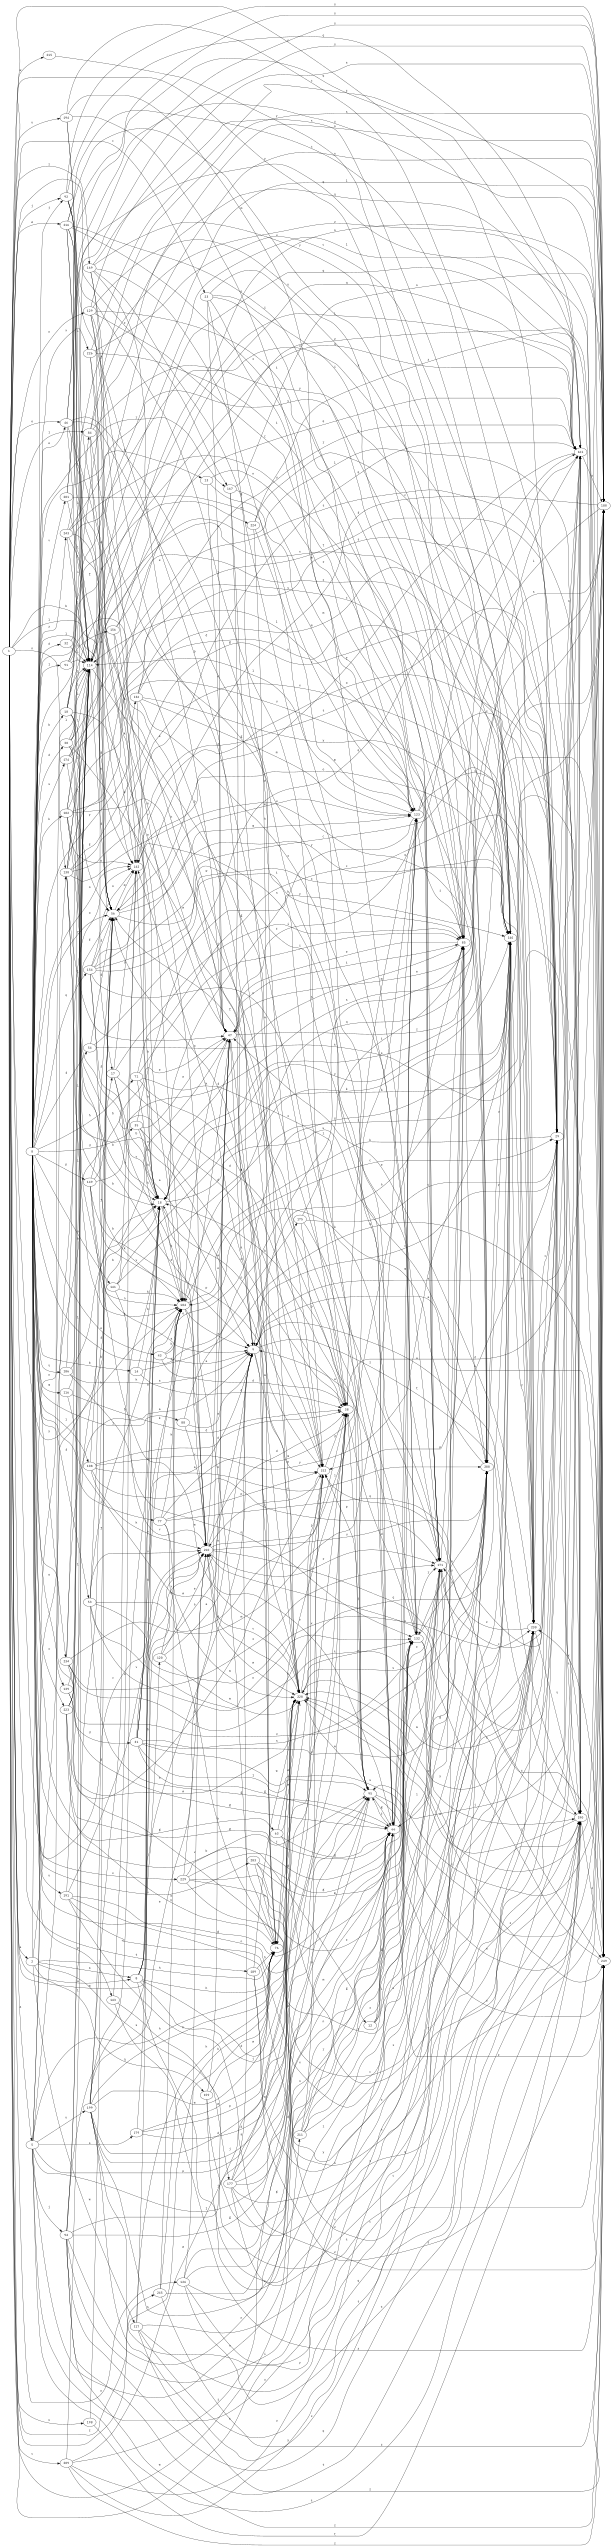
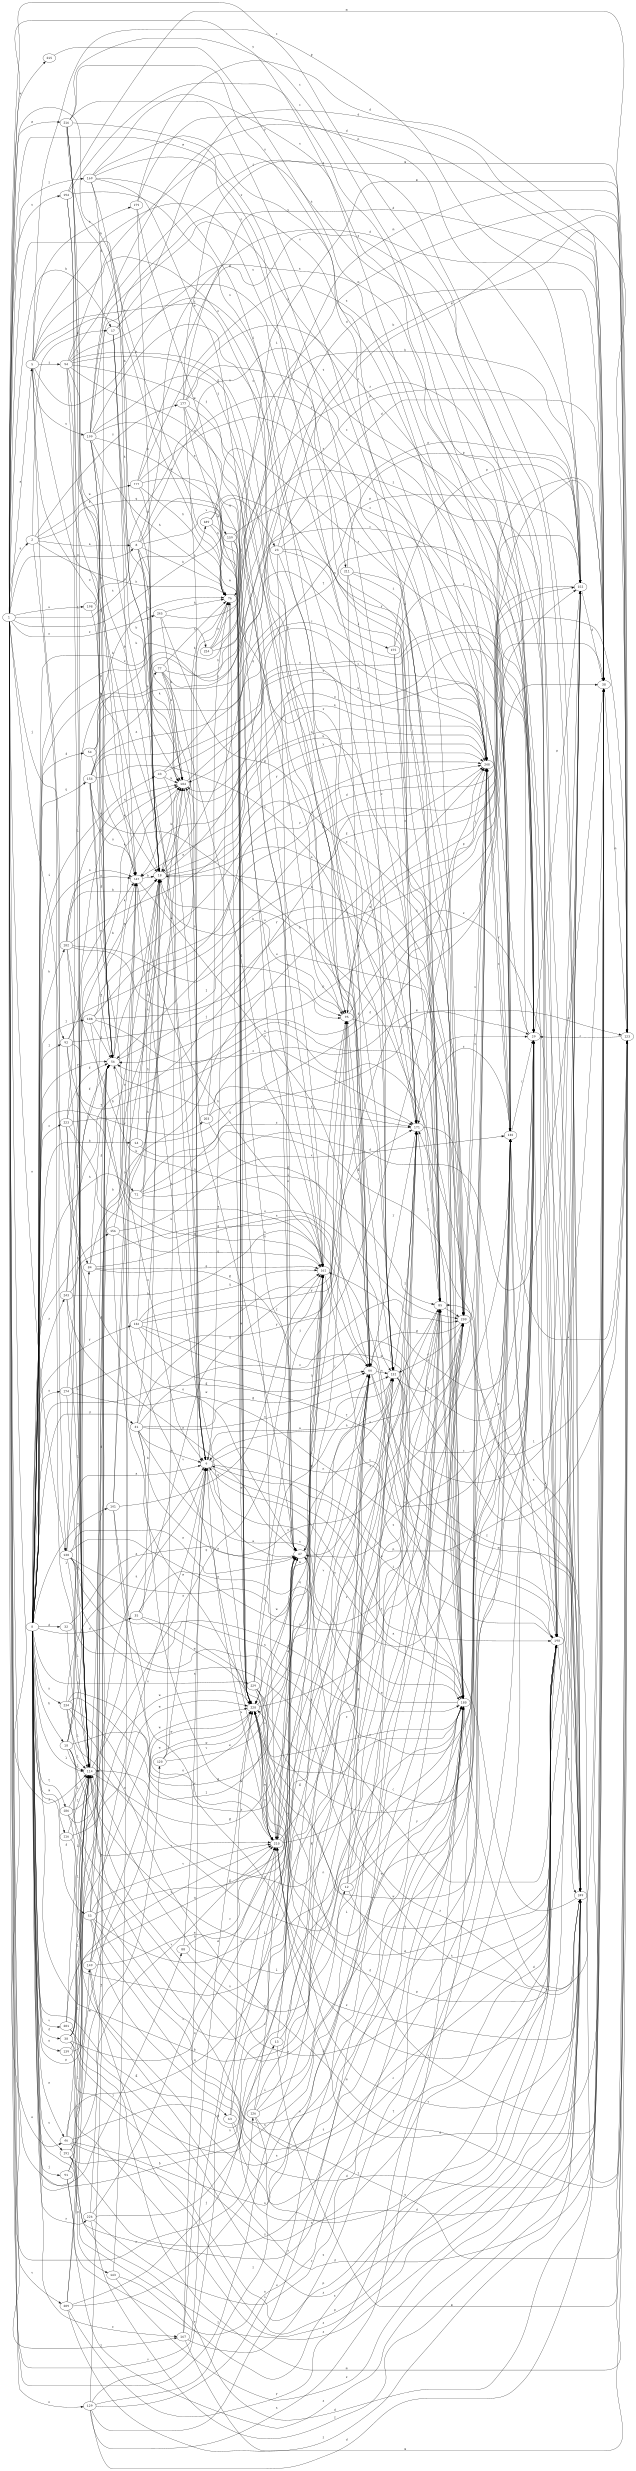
(576, 307) -> none
(195, 1420) -> (227, 1646)
